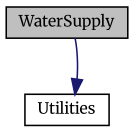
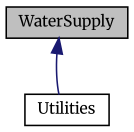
(77, 59) -> (57, 74)
